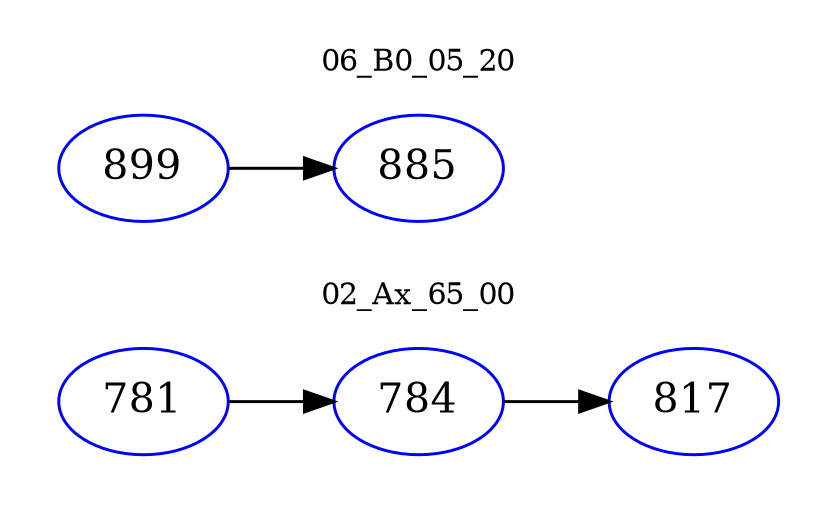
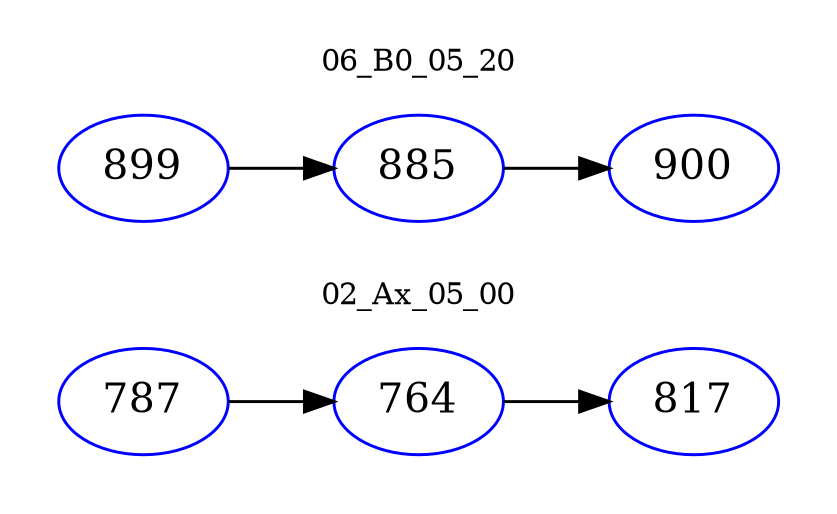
none -> (694, 168)
(419, 297) -> (419, 297)
(144, 402) -> (144, 402)
(419, 402) -> (419, 402)
